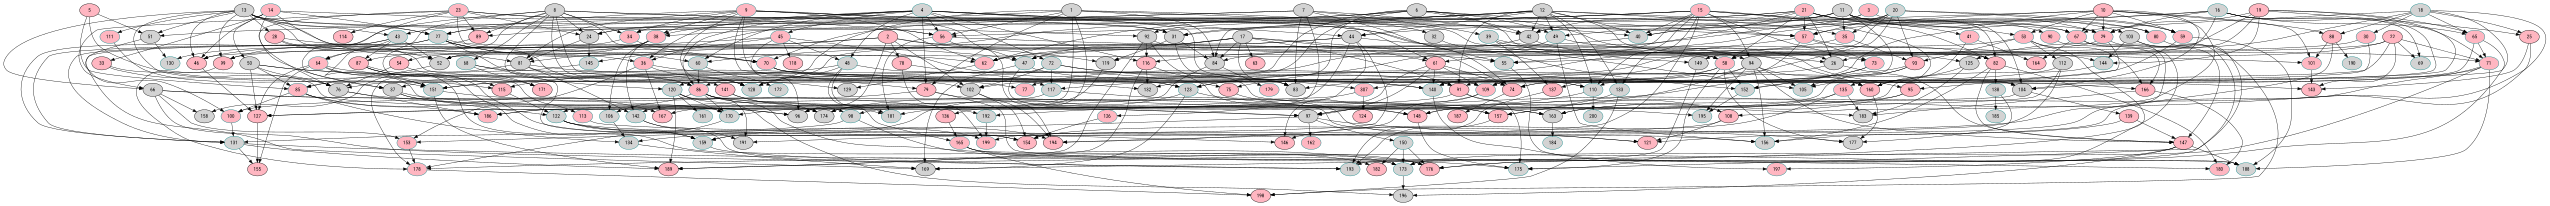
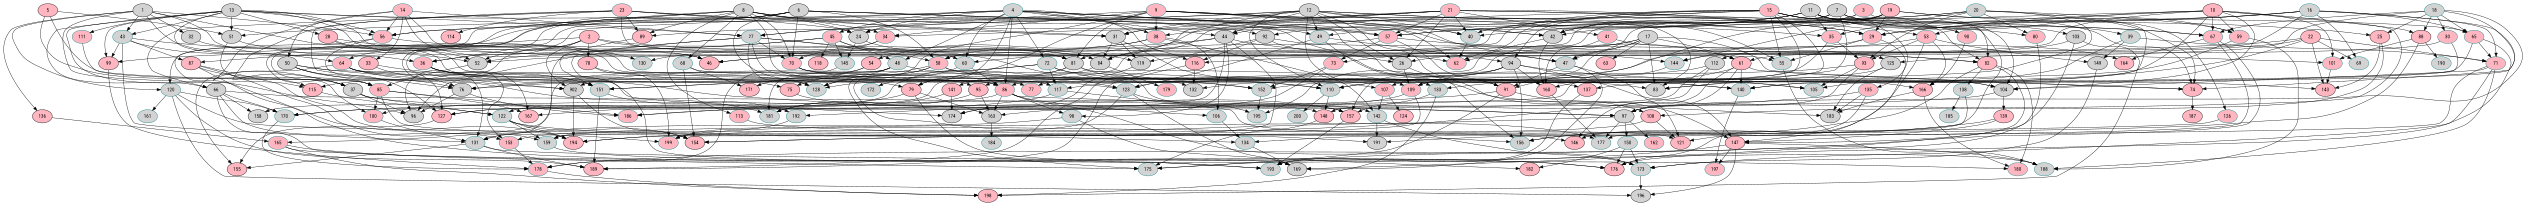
(1230, 49) -> none
(226, 89) -> none
(847, 90) -> none
(970, 90) -> (573, 90)
(1364, 90) -> (1385, 90)
(1275, 106) -> none
(1853, 143) -> (1601, 143)
